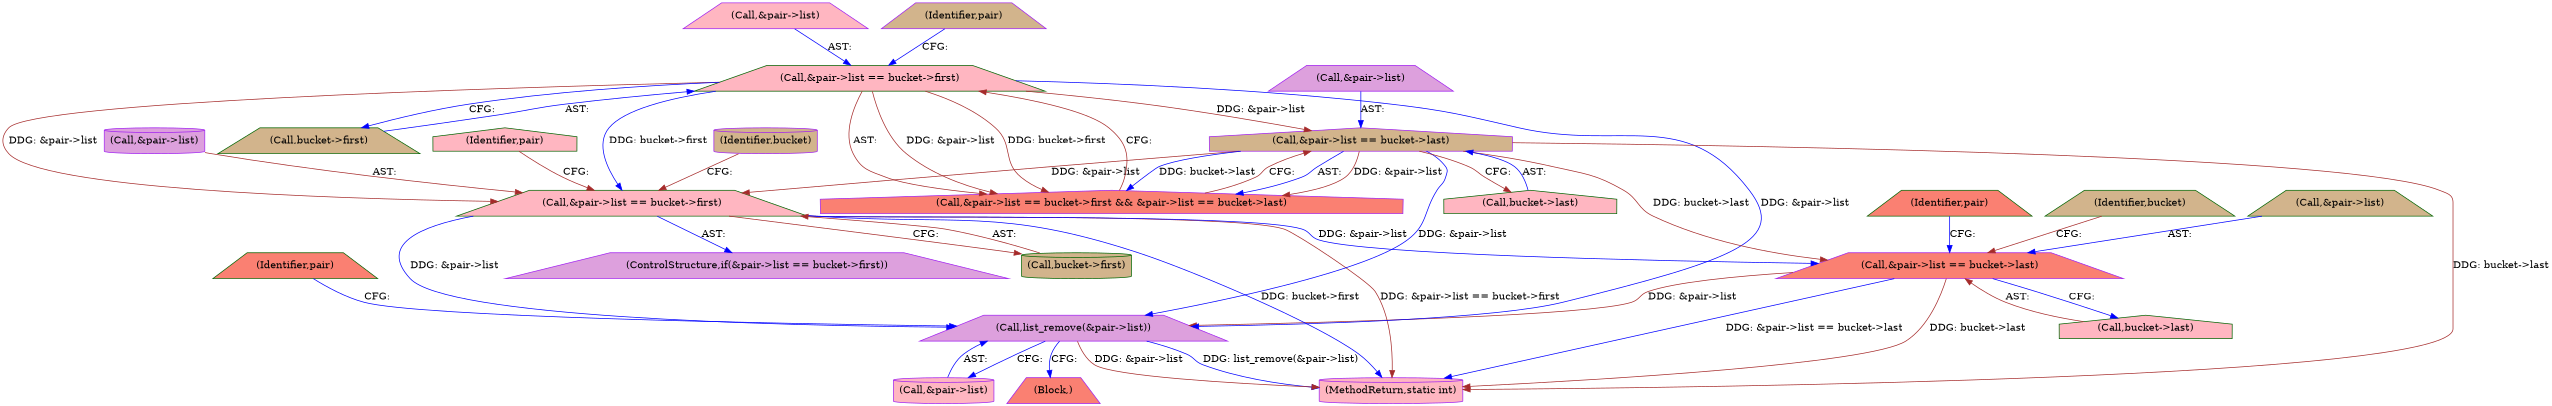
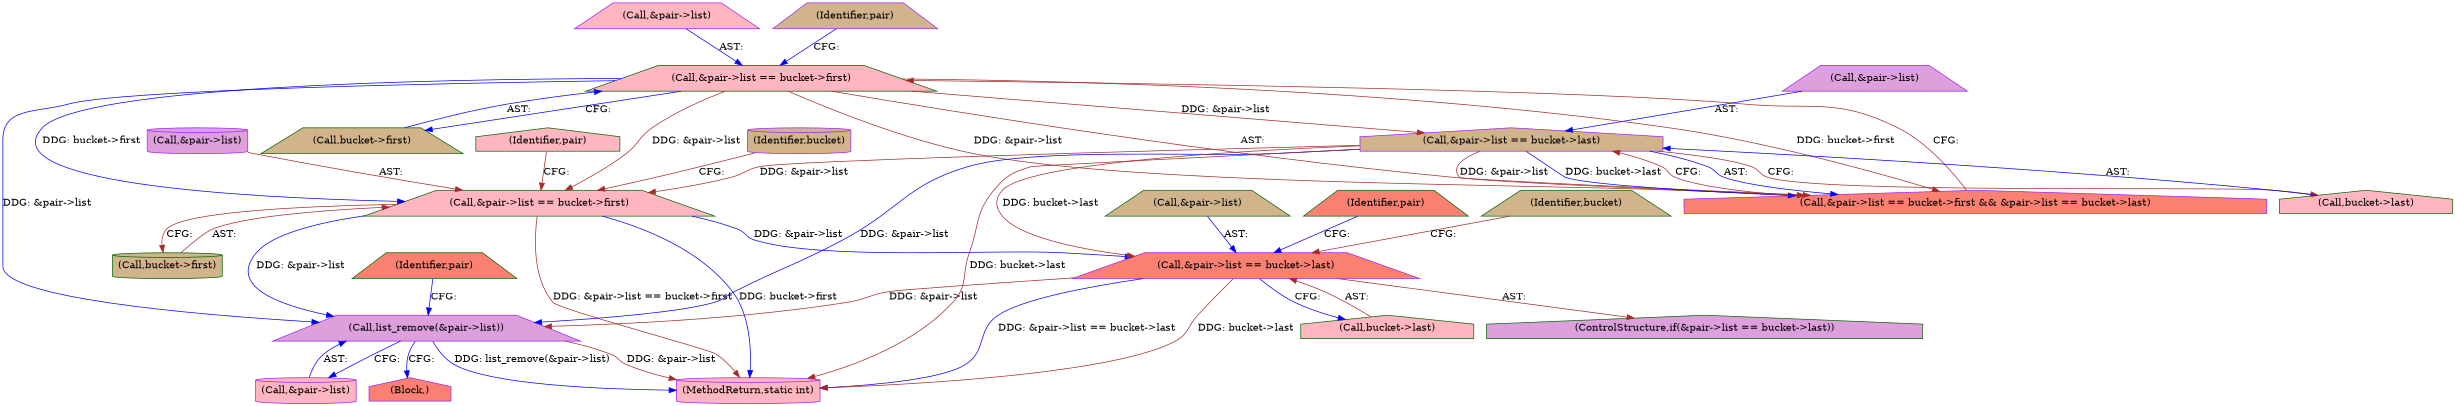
(757, 266) -> none
none -> (1705, 328)
(1054, 391) -> (410, 391)
